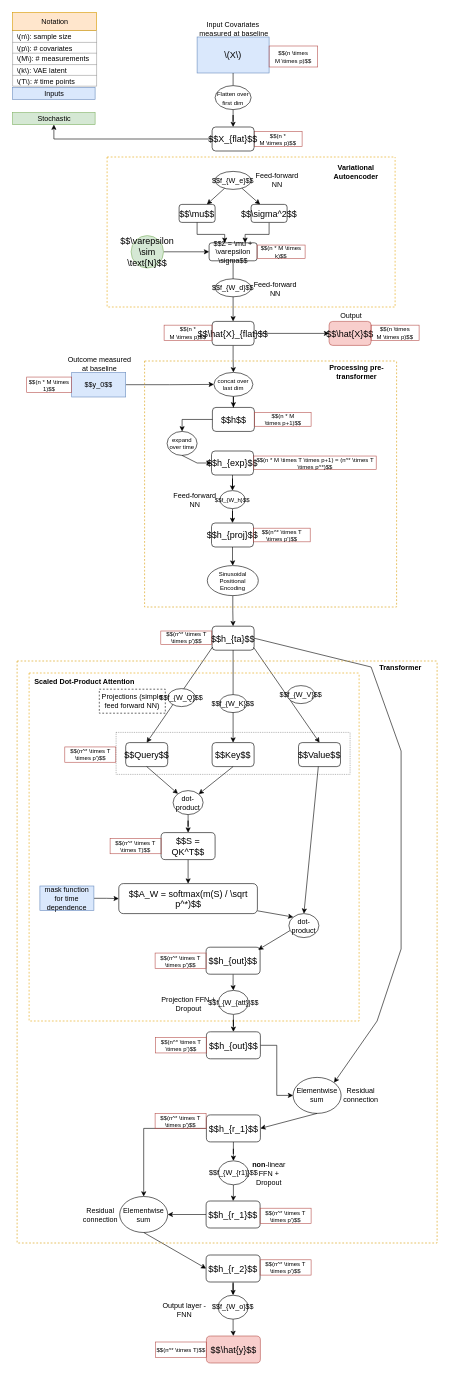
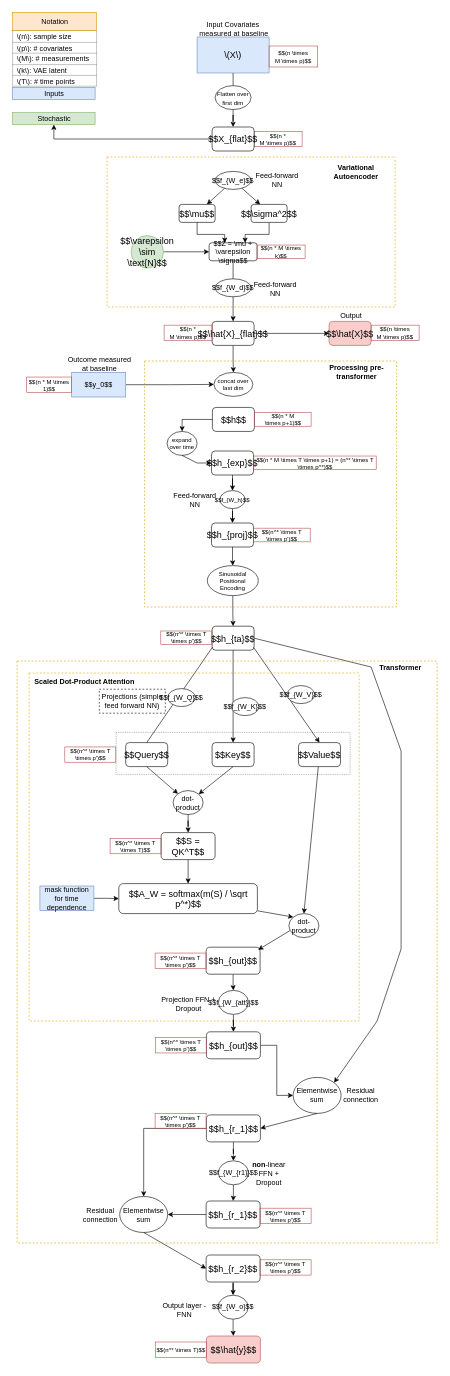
(233, 404) -> none
(233, 704) -> (245, 707)
(150, 738) -> (149, 739)
